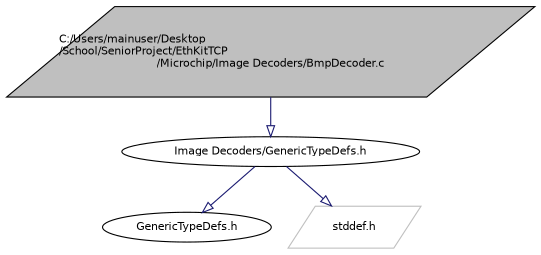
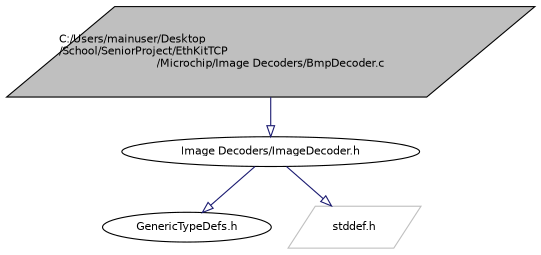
(271, 152) -> (271, 152)
